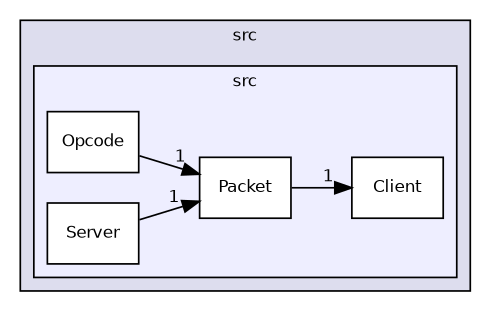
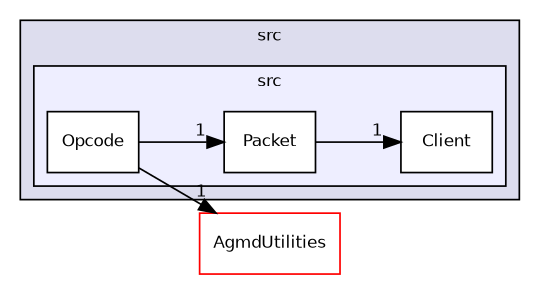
(93, 233) -> none
none -> (270, 244)
